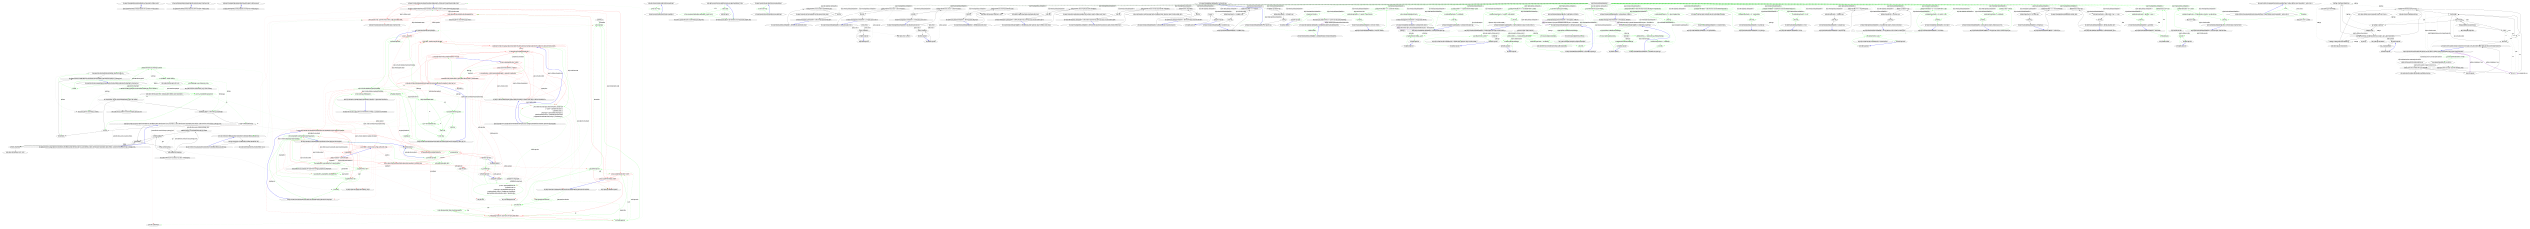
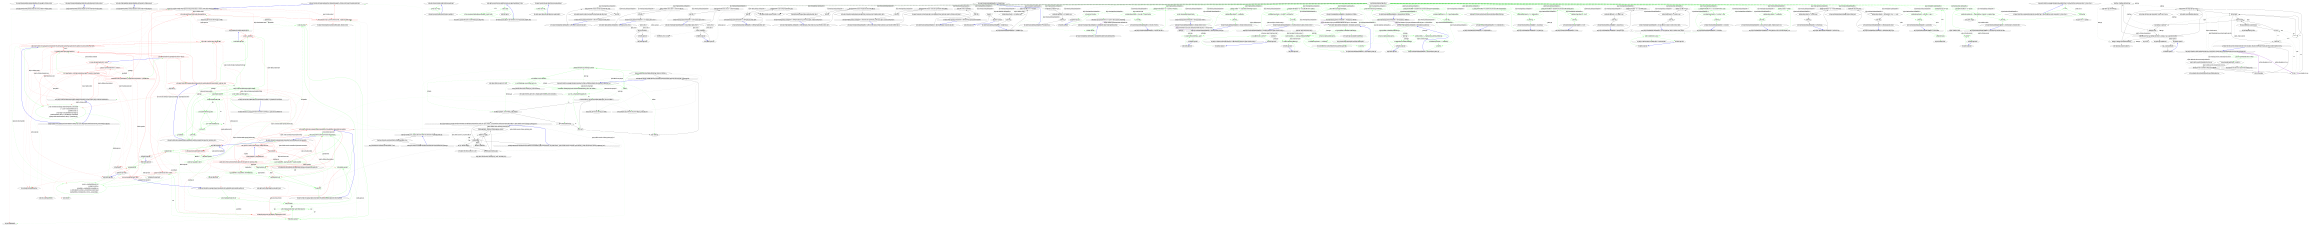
(453, 127) -> none
none -> (213, 178)
